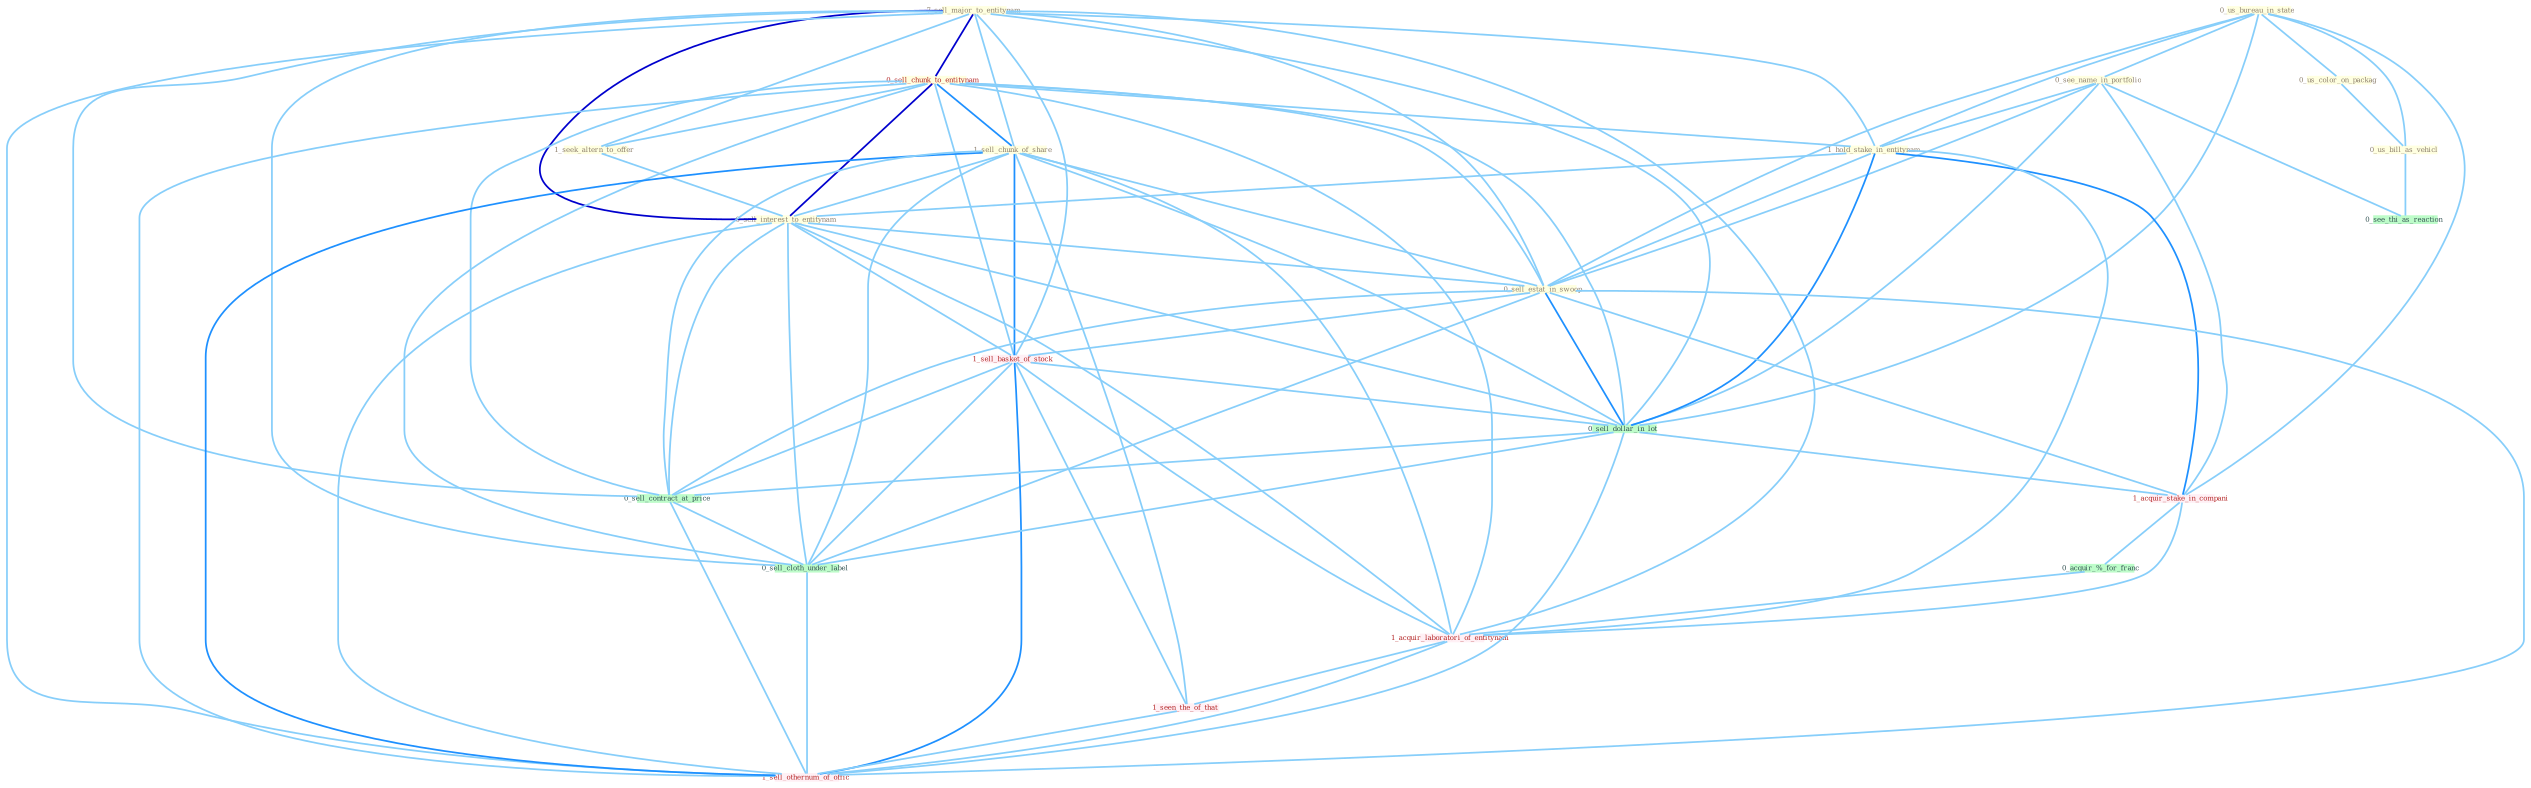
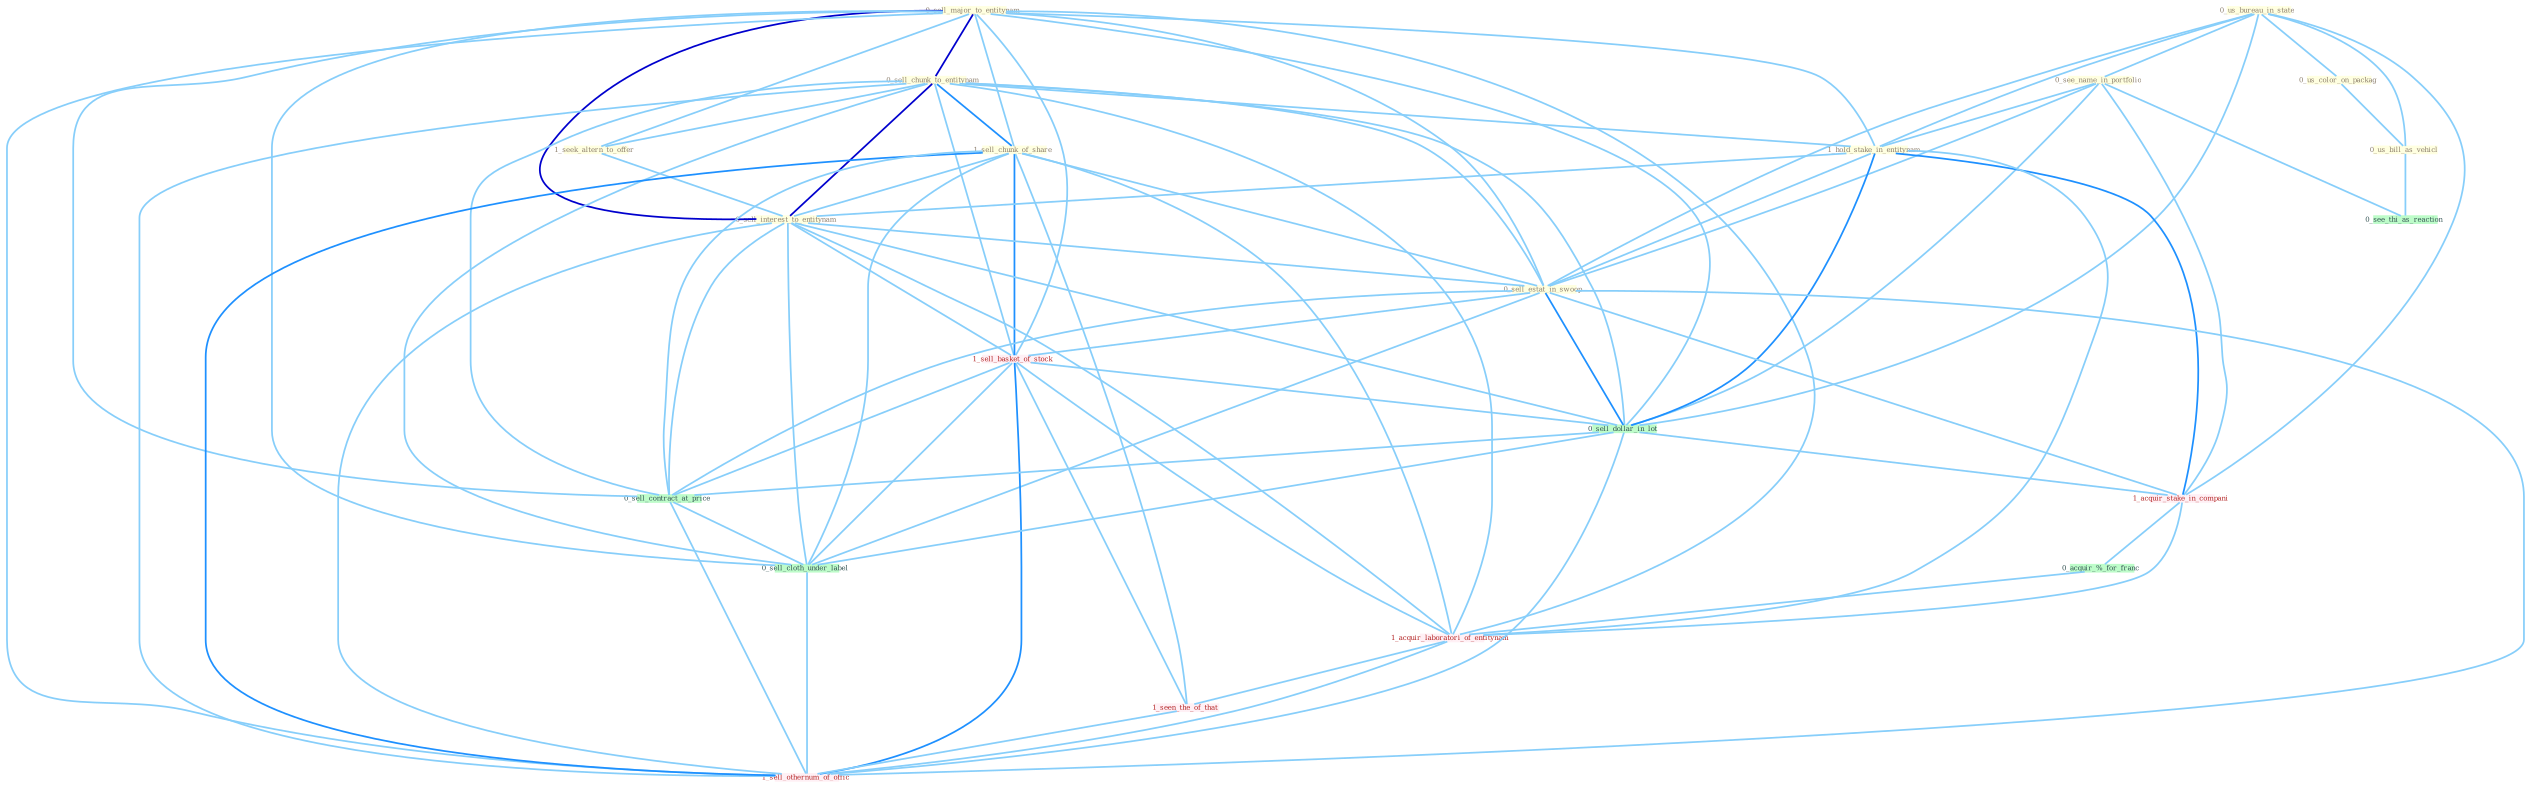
(974, 10) -> (974, 10)
(934, 80) -> (934, 80)
(1282, 254) -> none
